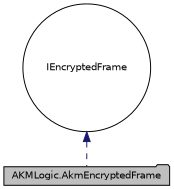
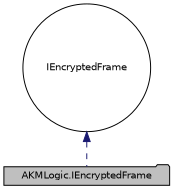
(87, 176) -> (87, 176)
